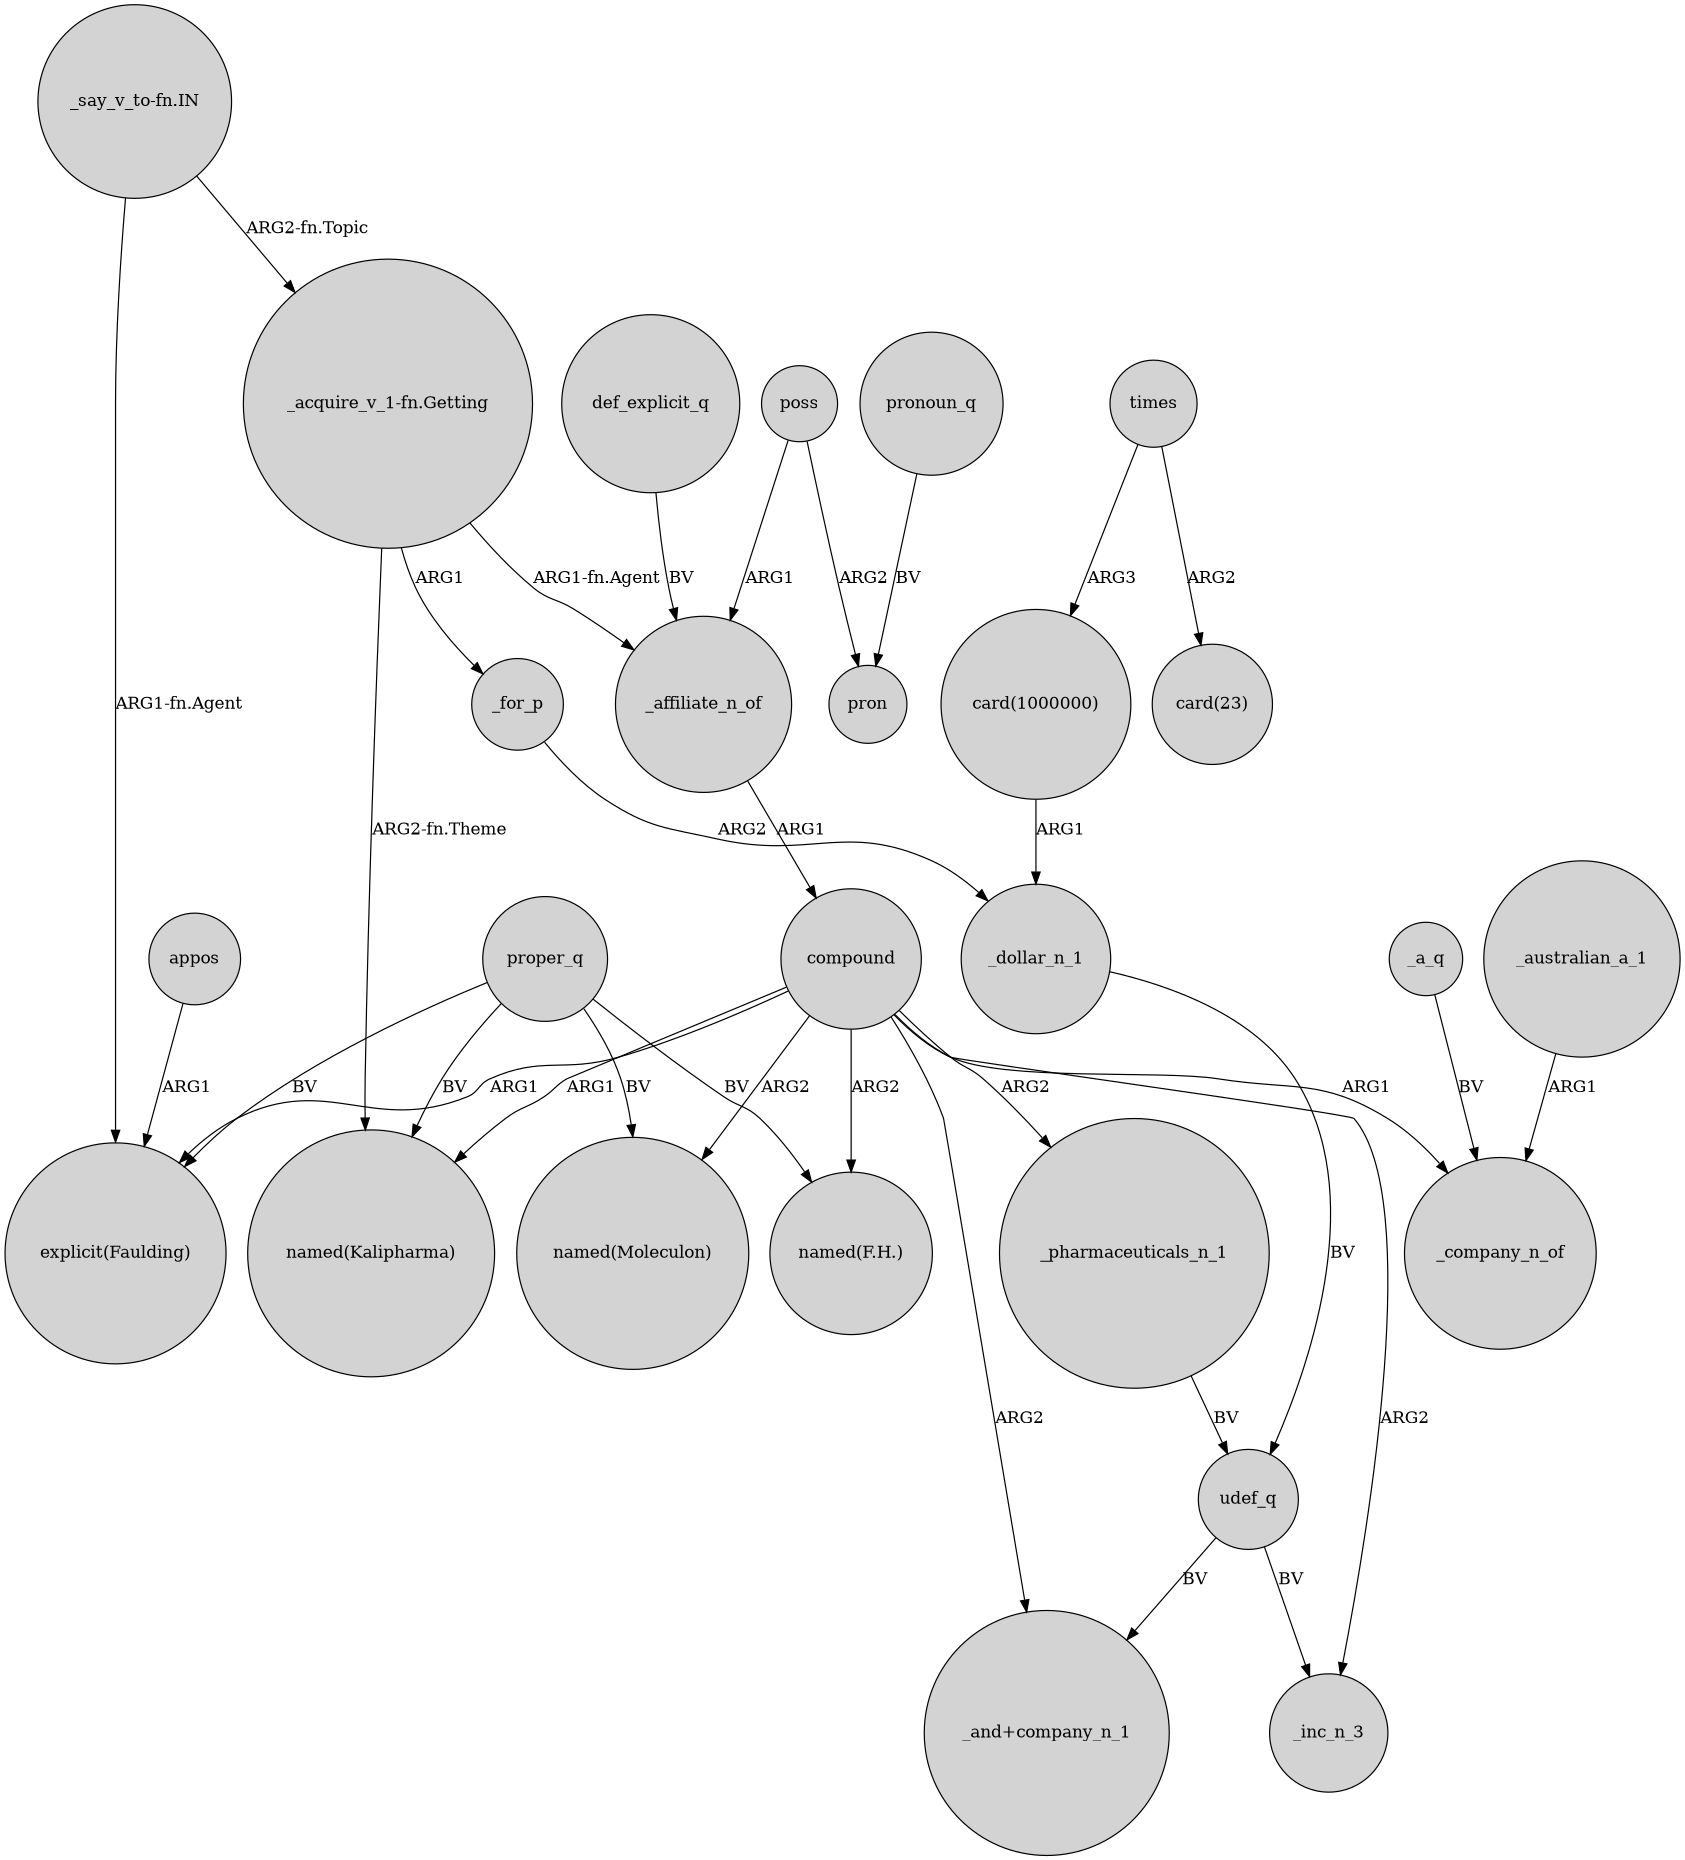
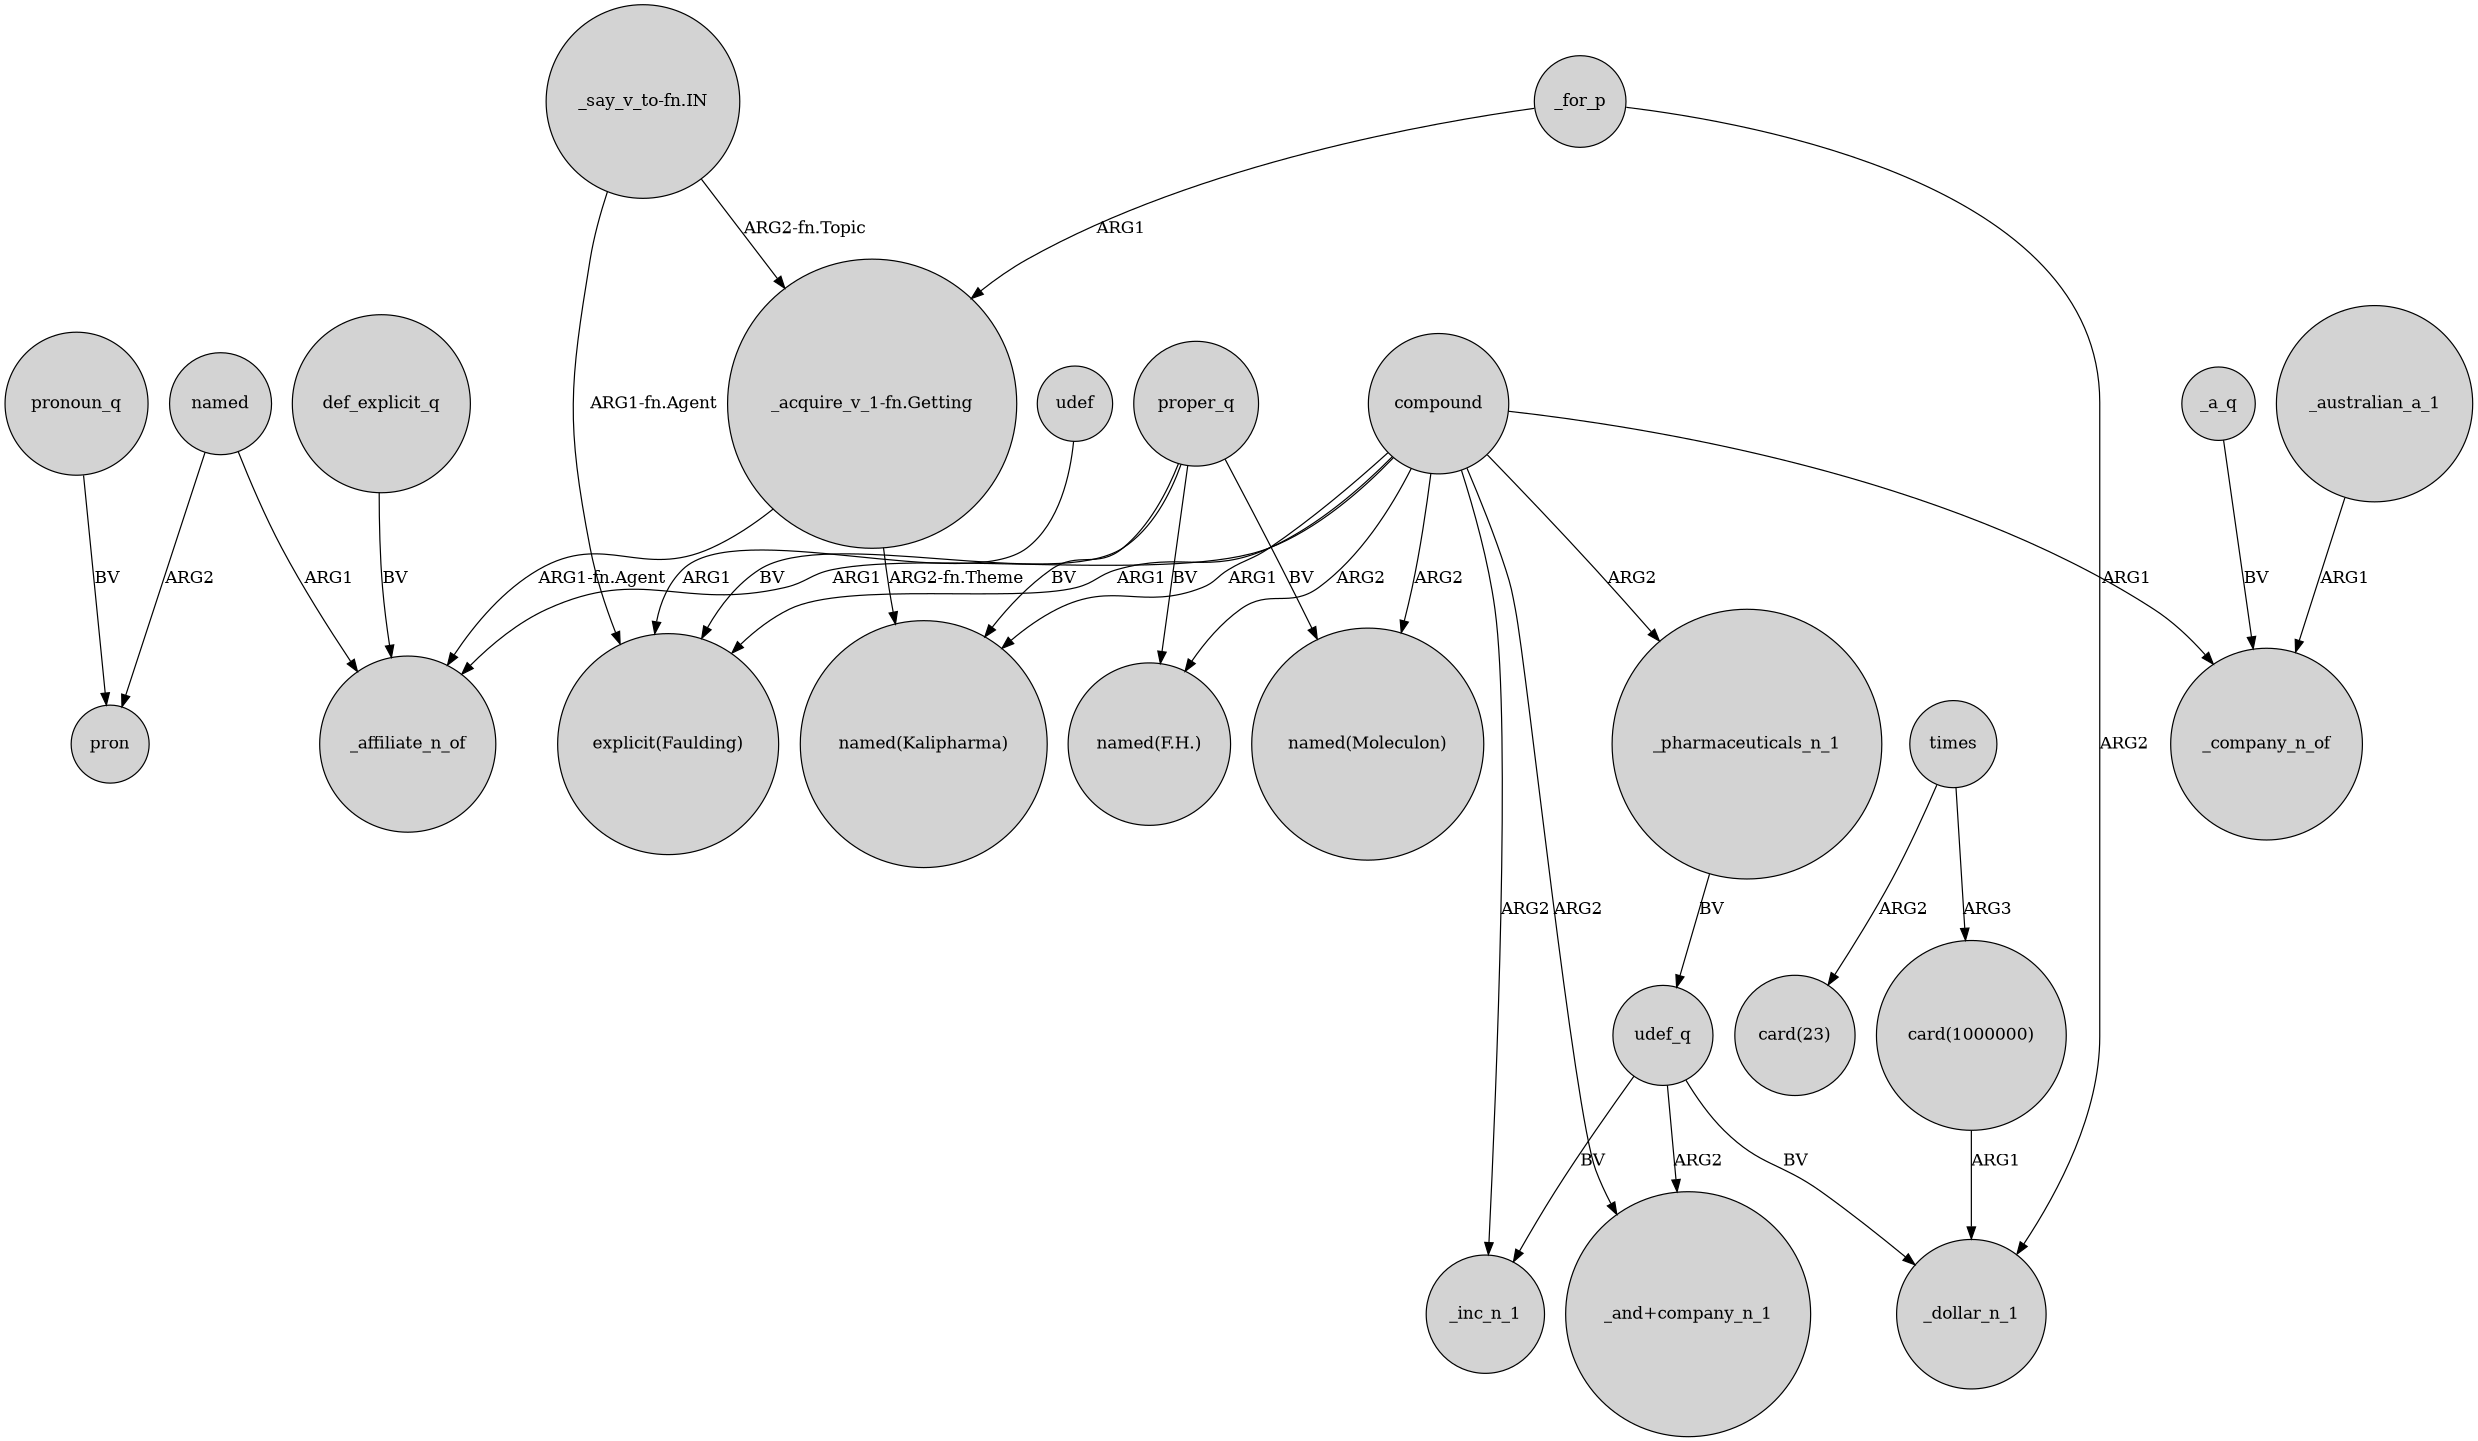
(800, 404) -> (221, 404)
(429, 612) -> (1247, 170)
(779, 834) -> (861, 566)
(195, 959) -> (1075, 404)
(1324, 1153) -> (1791, 1173)
(1195, 1580) -> (1698, 1161)
(1329, 1733) -> (1485, 1314)
